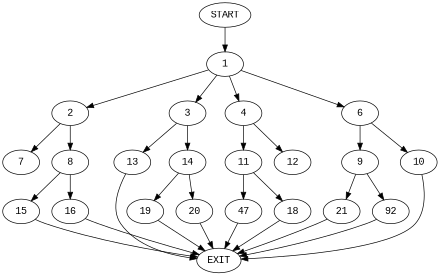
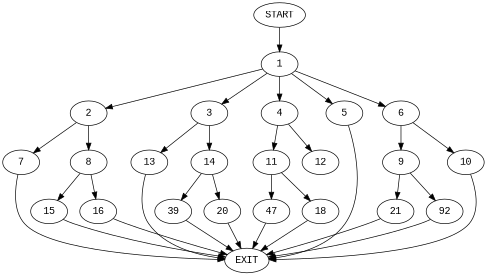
none -> (344, 113)
(145, 211) -> (173, 211)
none -> (93, 249)
